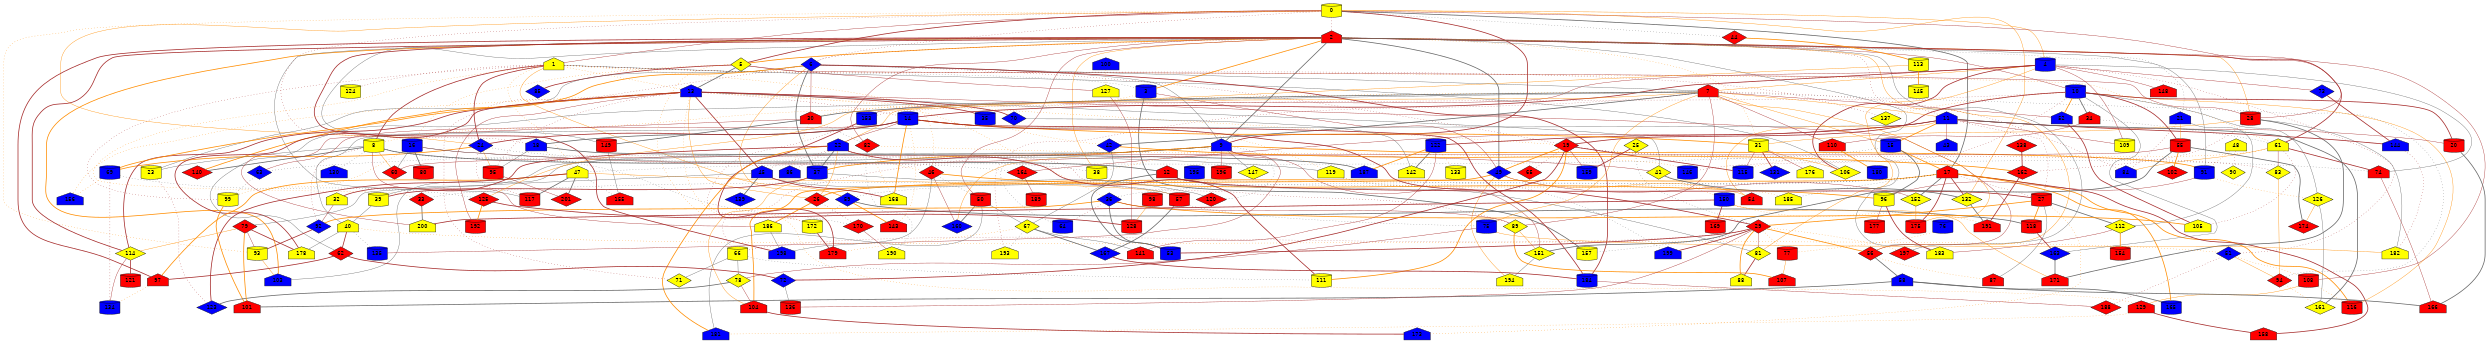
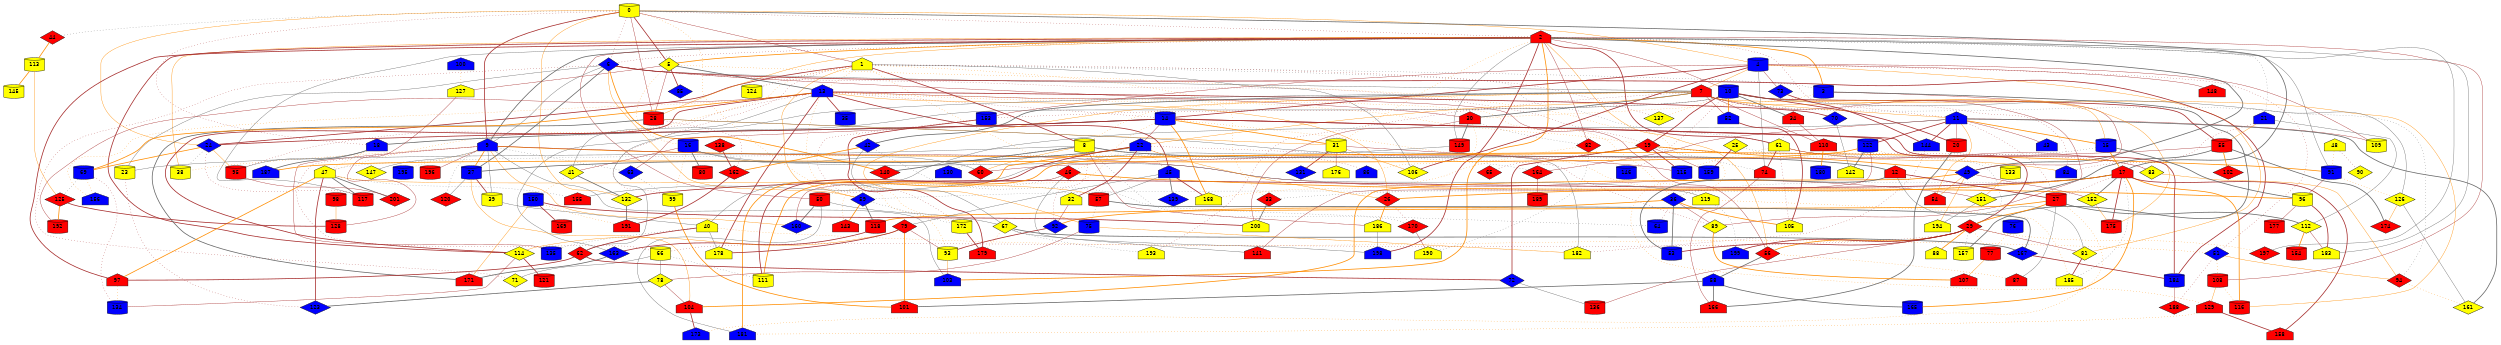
(1422, 74) -> (1525, 98)
(1527, 239) -> (1995, 187)
(1750, 267) -> (2077, 267)
